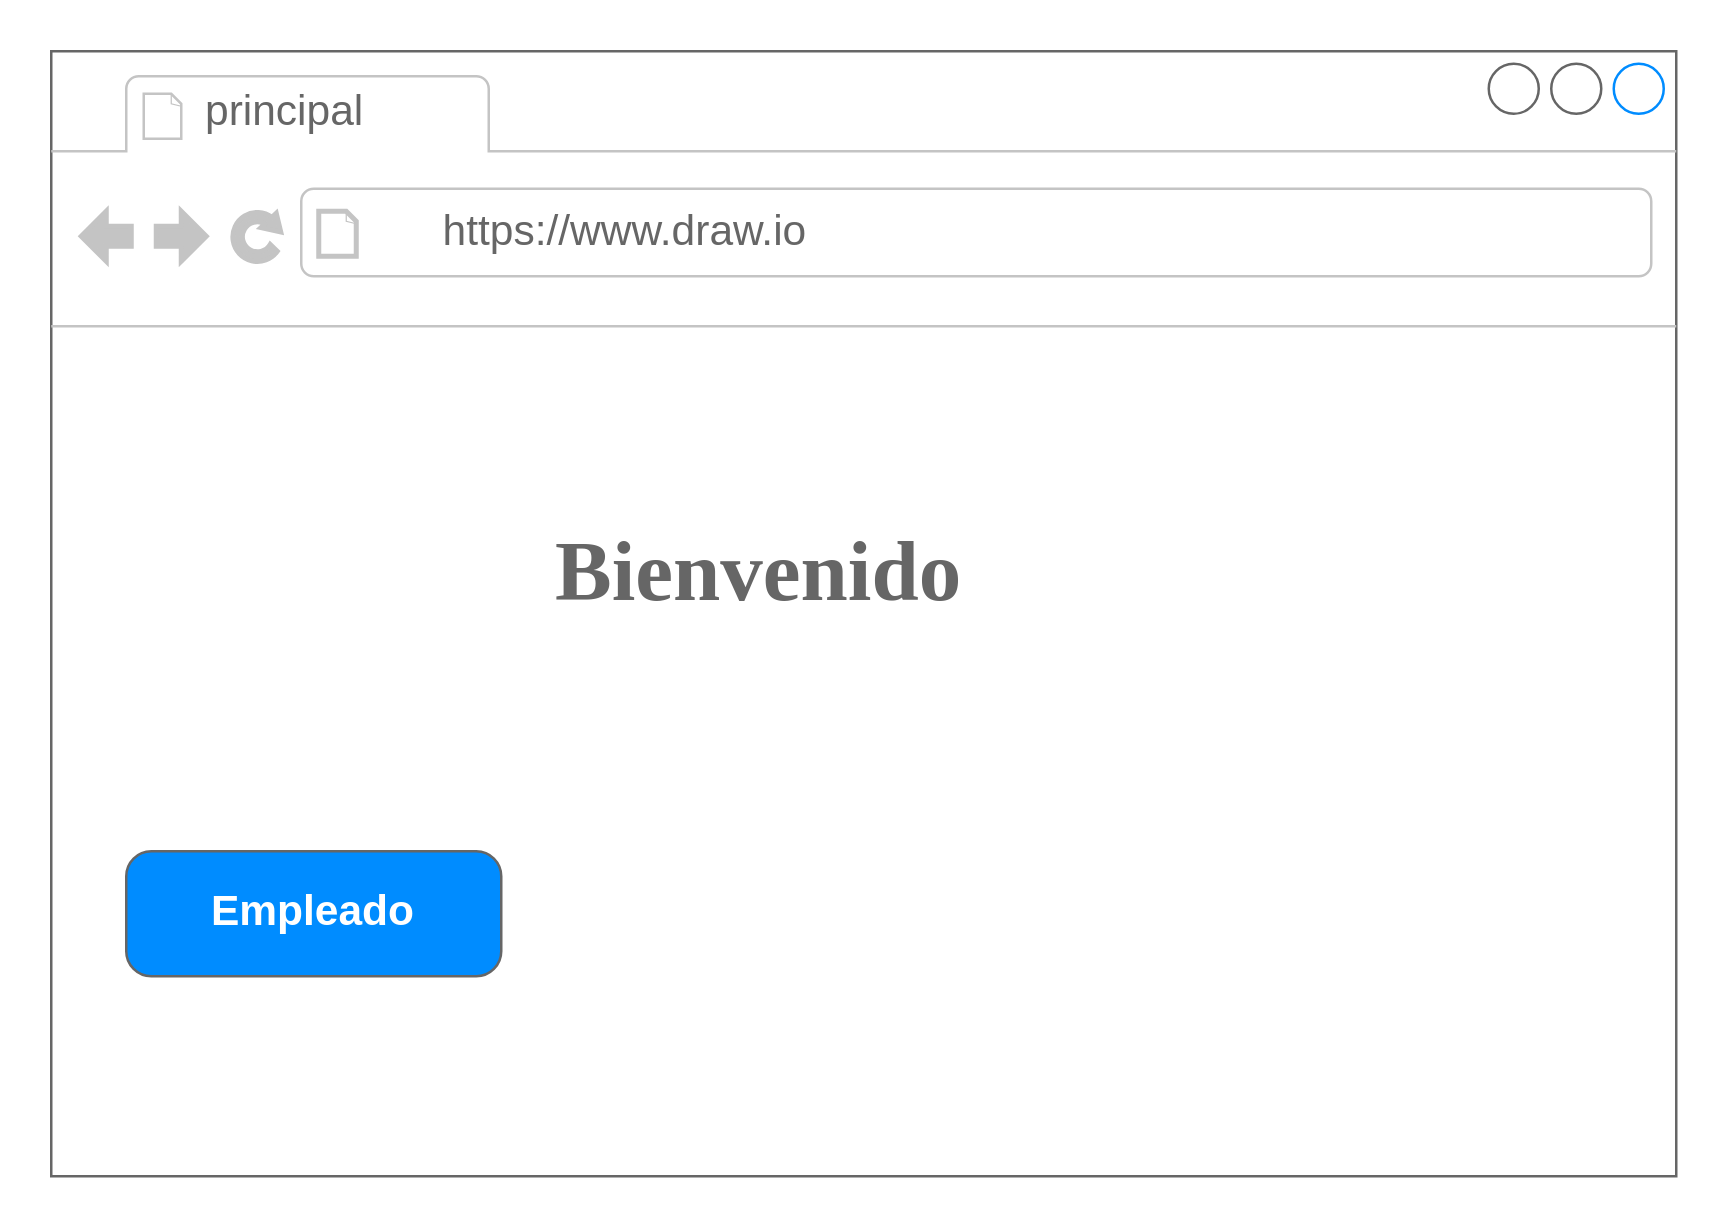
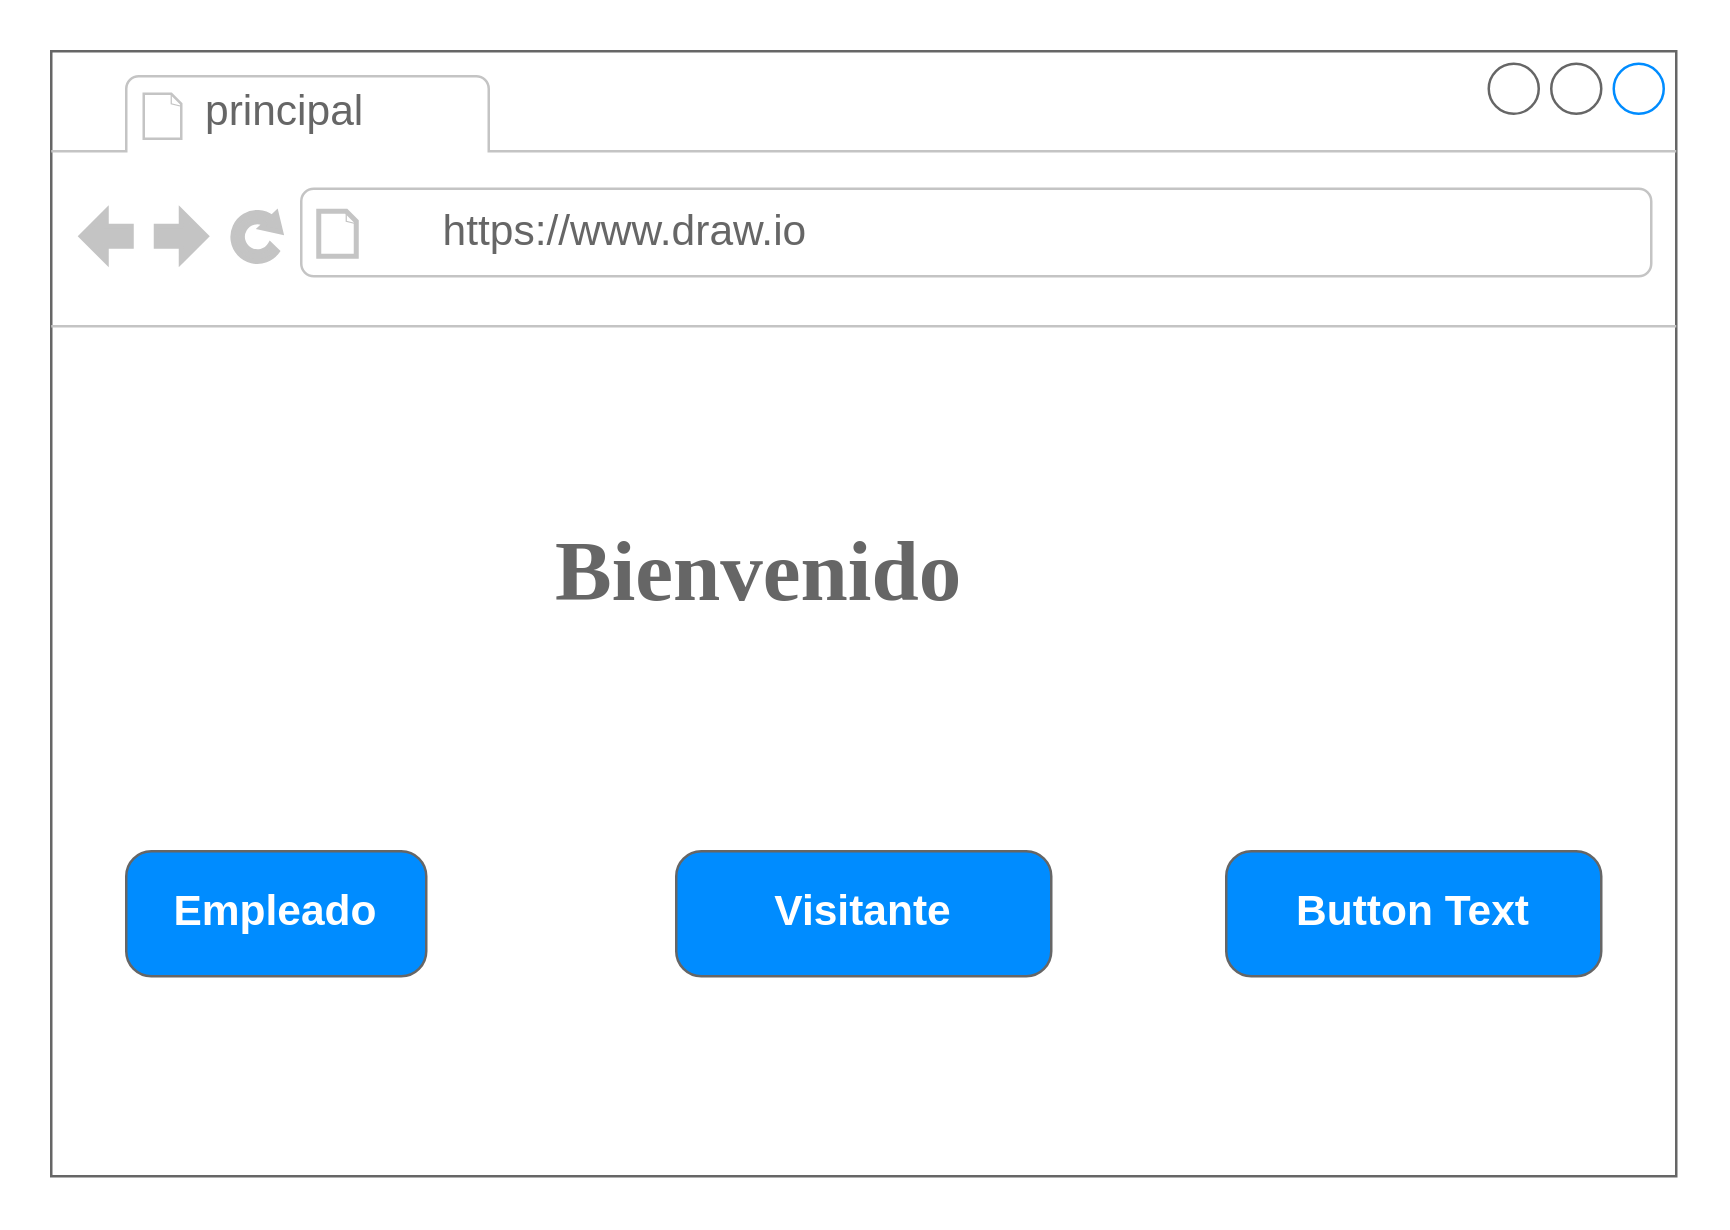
(314, 914) -> (276, 914)
none -> (864, 914)
none -> (1414, 914)
